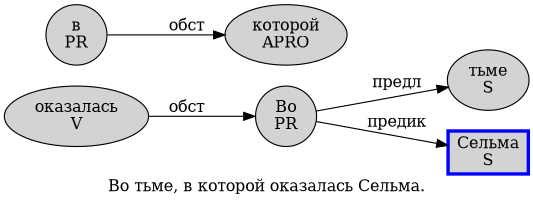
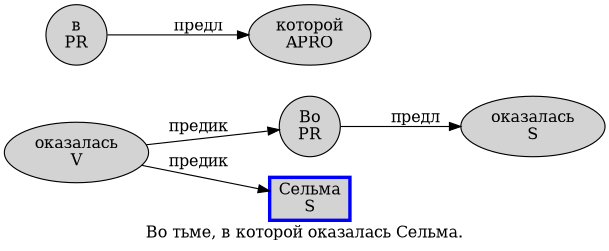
(187, 26) -> (199, 26)
(488, 80) -> (533, 126)
(187, 108) -> (199, 127)
(376, 132) -> (200, 177)
